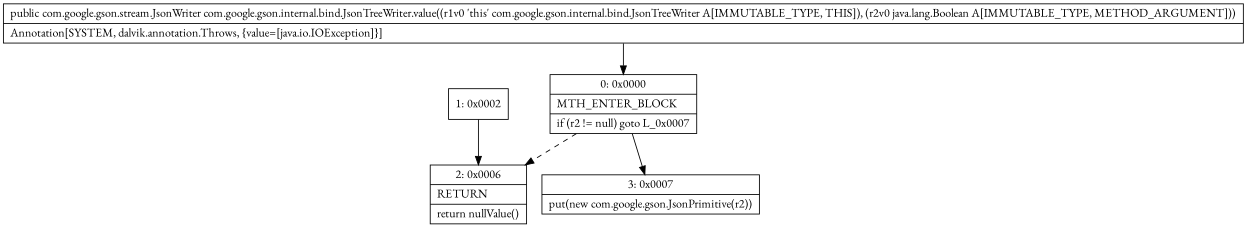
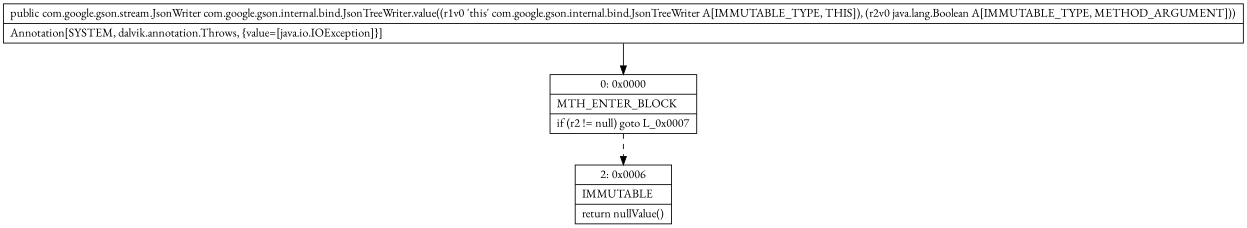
(478, 104) -> none
(463, 194) -> (618, 194)
(651, 194) -> none
